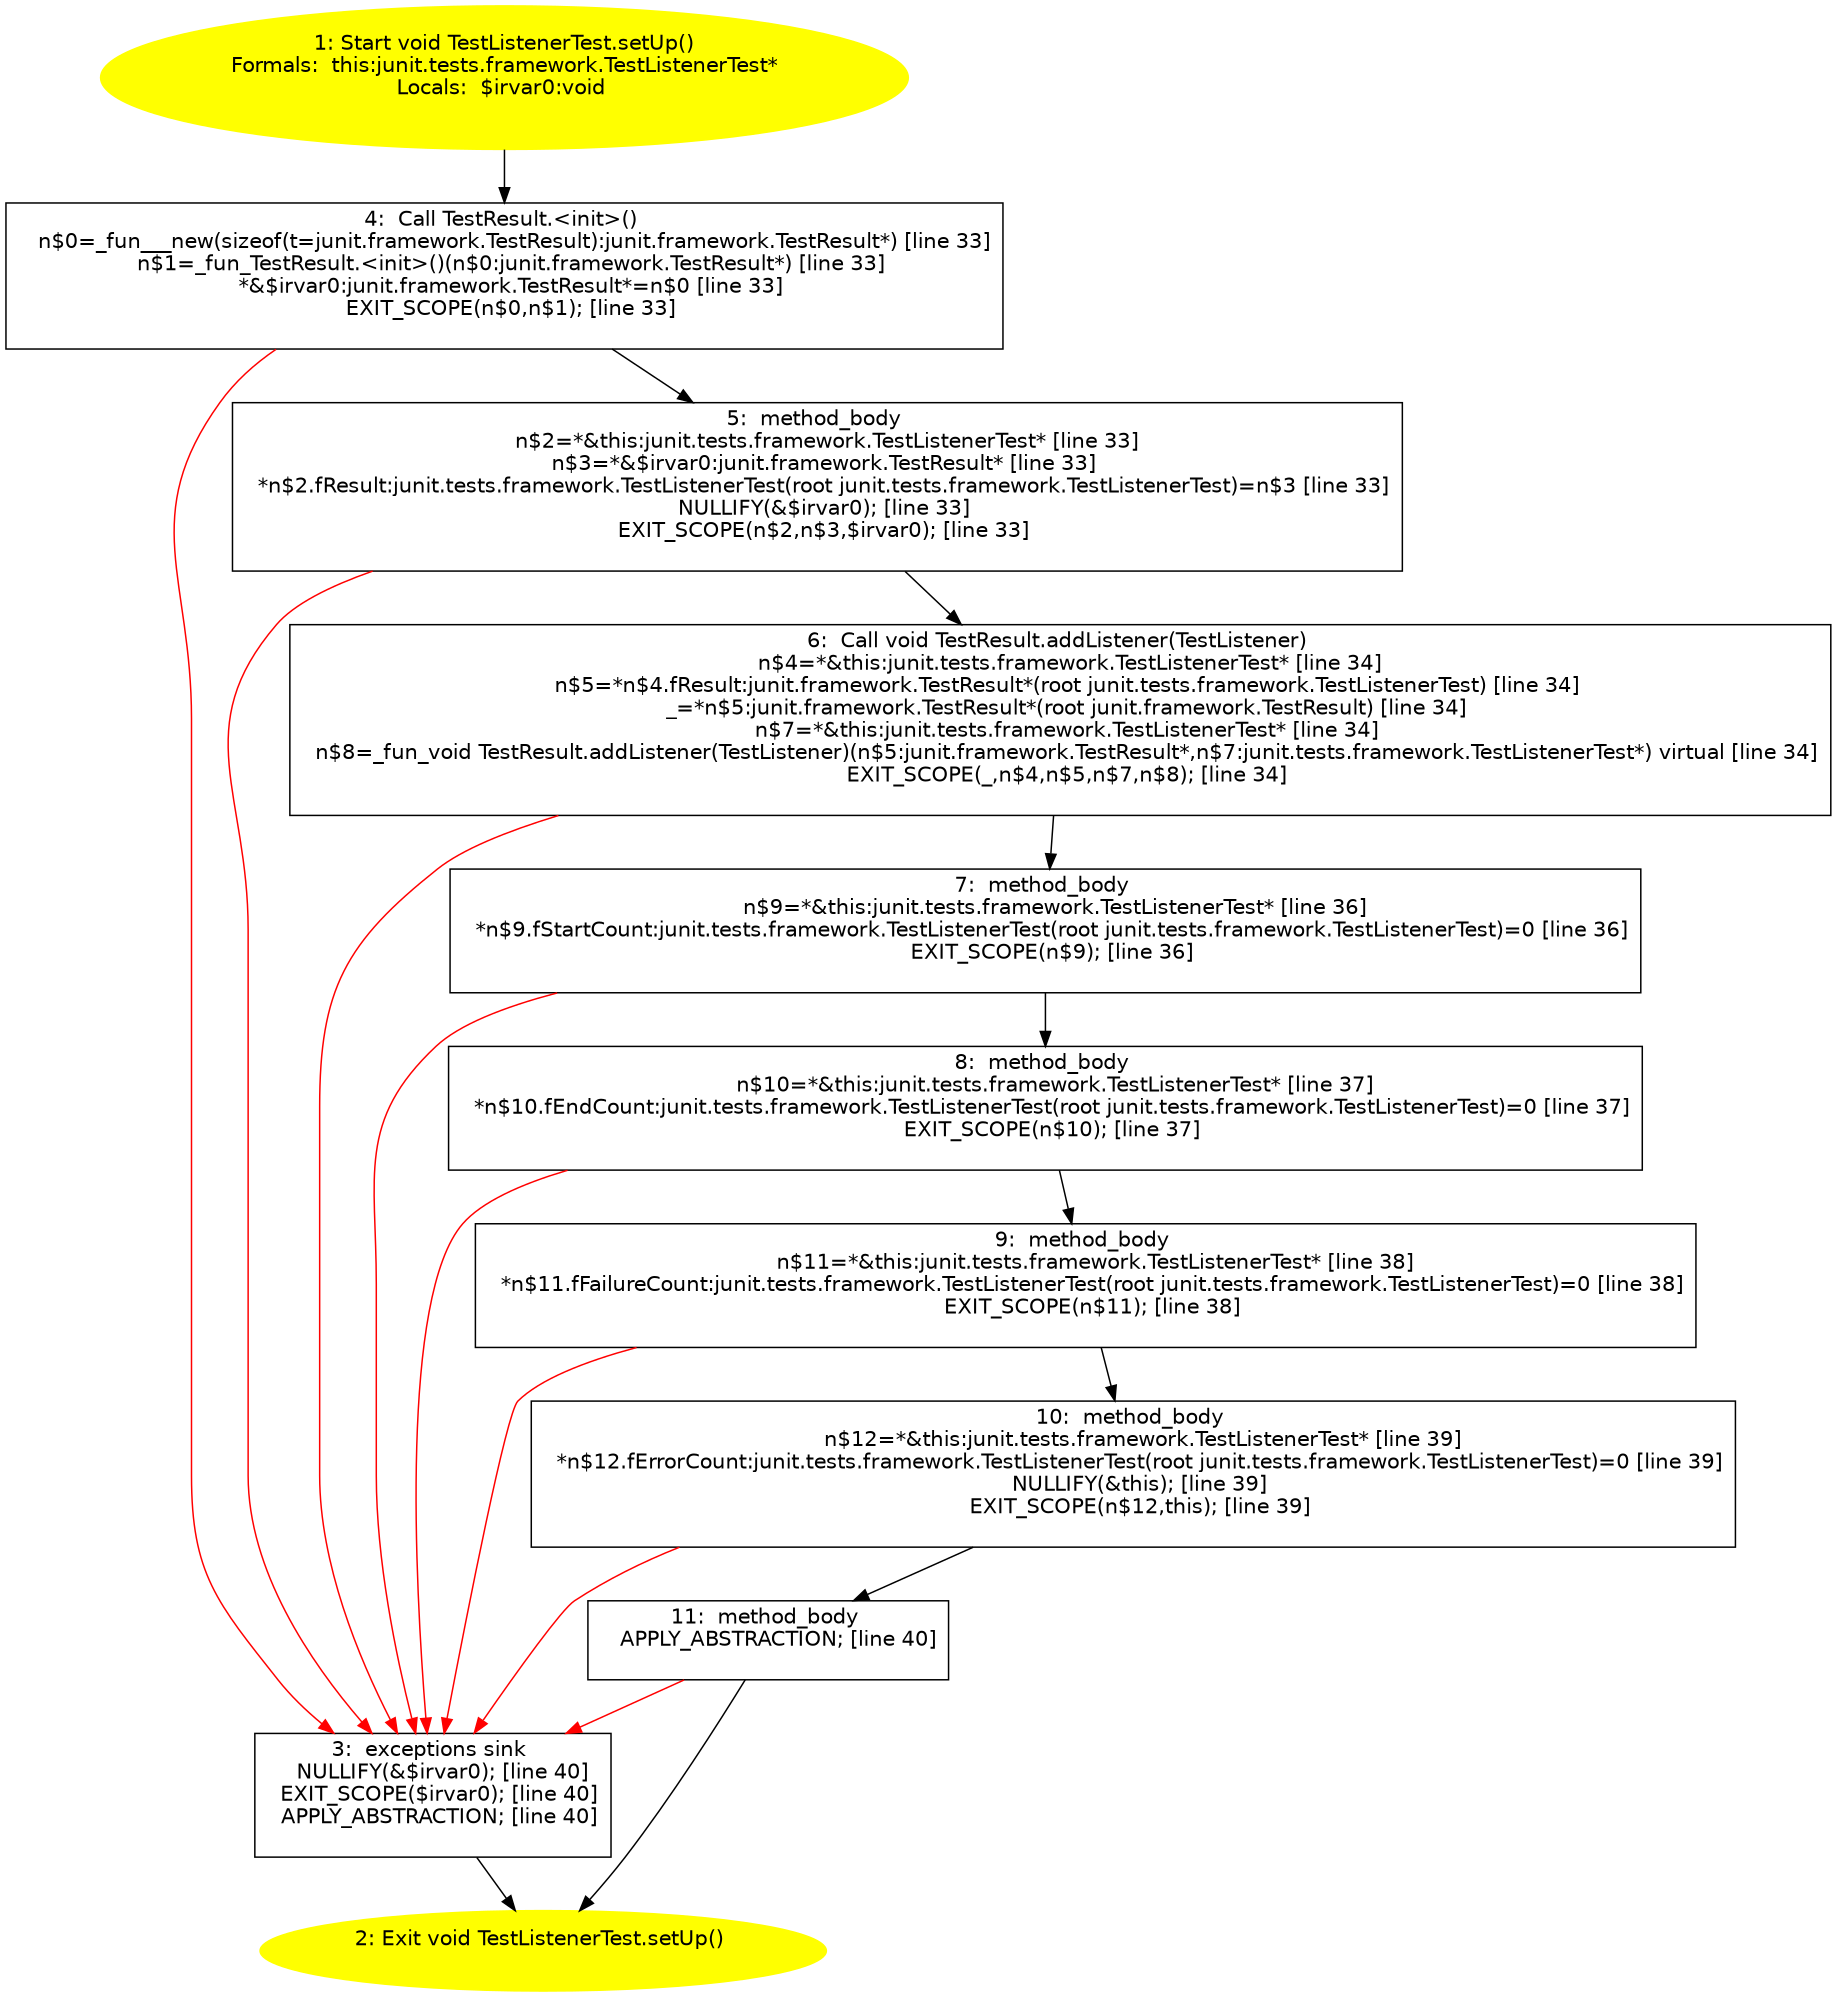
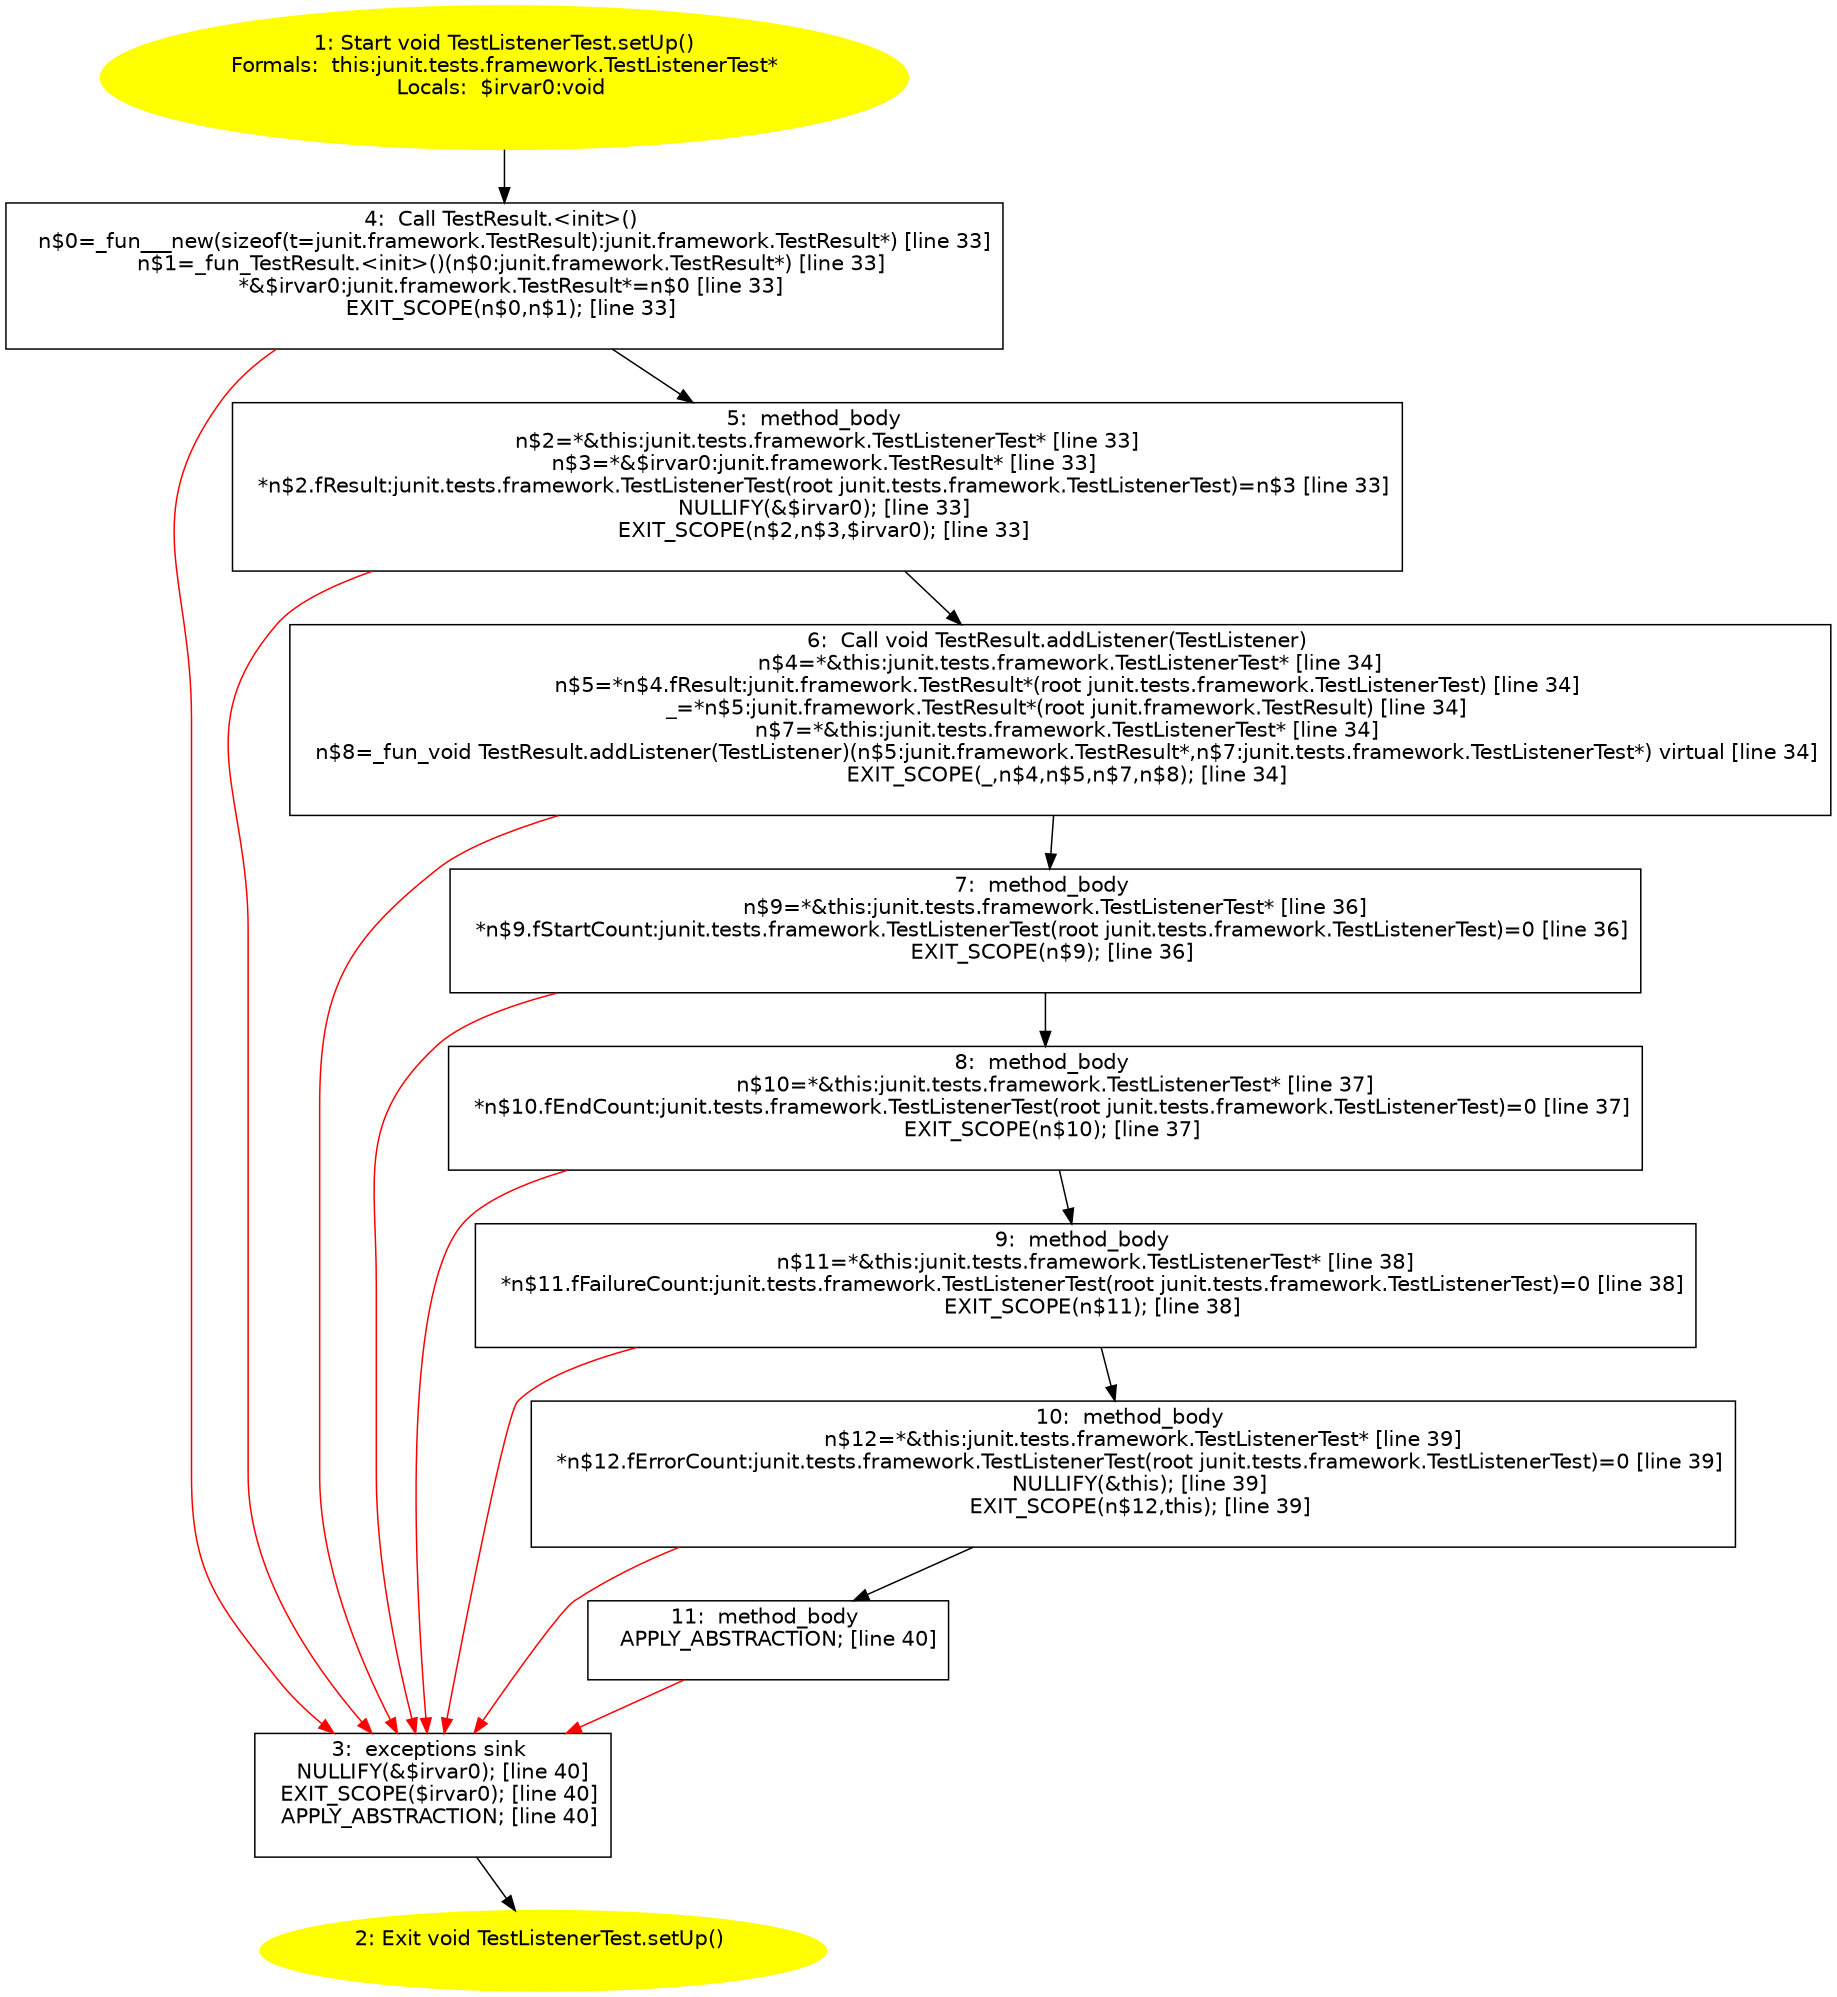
(672, 1793) -> none
